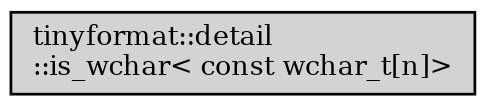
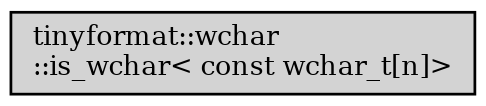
(243, 53) -> (243, 53)
